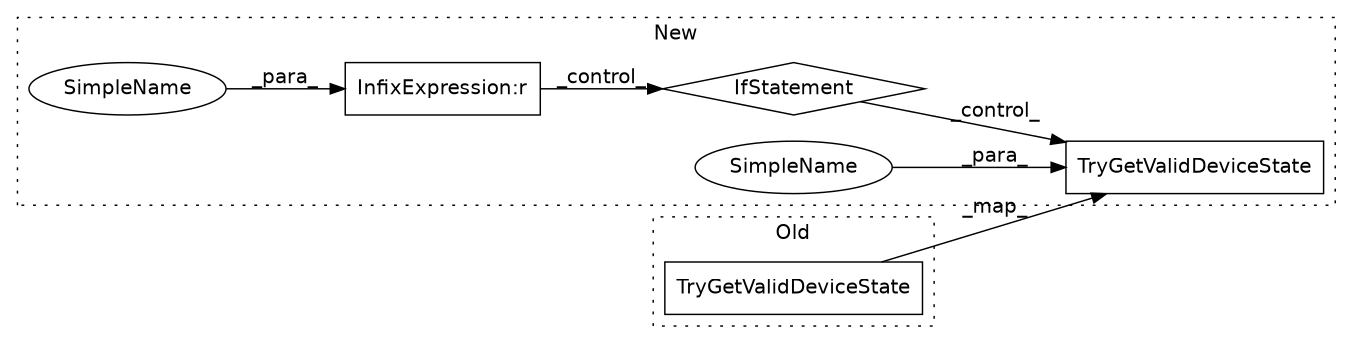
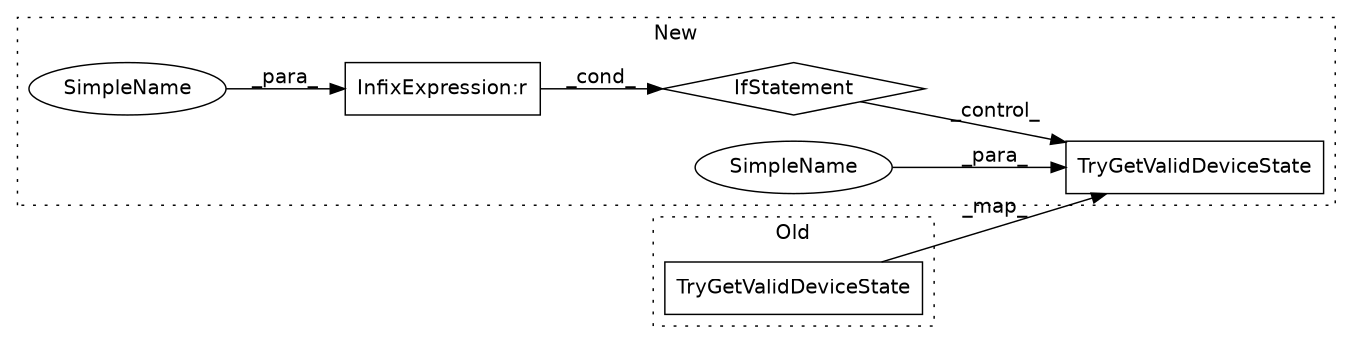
(601, 78) -> (601, 78)
